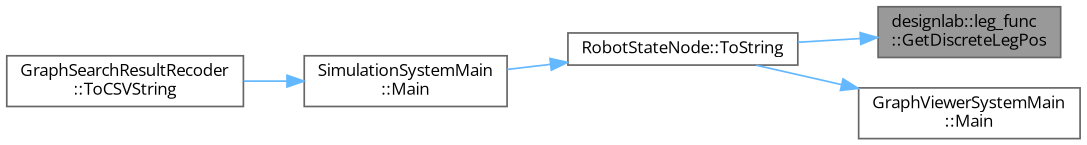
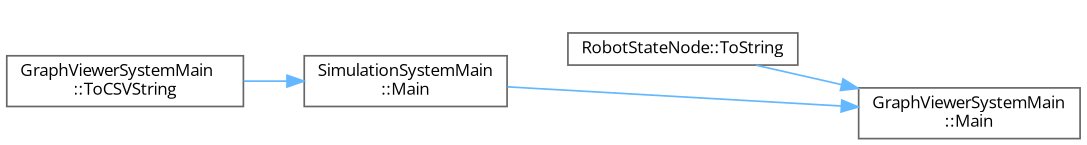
(969, 32) -> none
(529, 67) -> (674, 96)
(125, 81) -> (125, 81)
